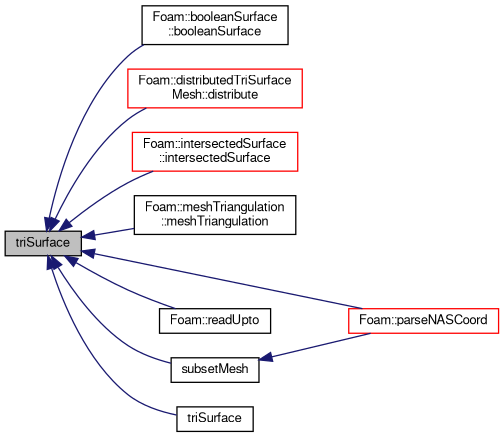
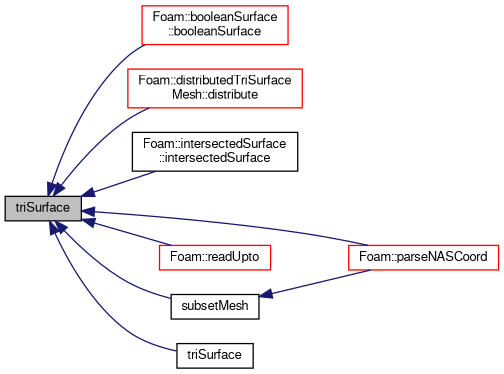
(215, 25) -> (215, 25)
(215, 152) -> (215, 152)
(215, 215) -> none
(215, 321) -> (215, 258)
